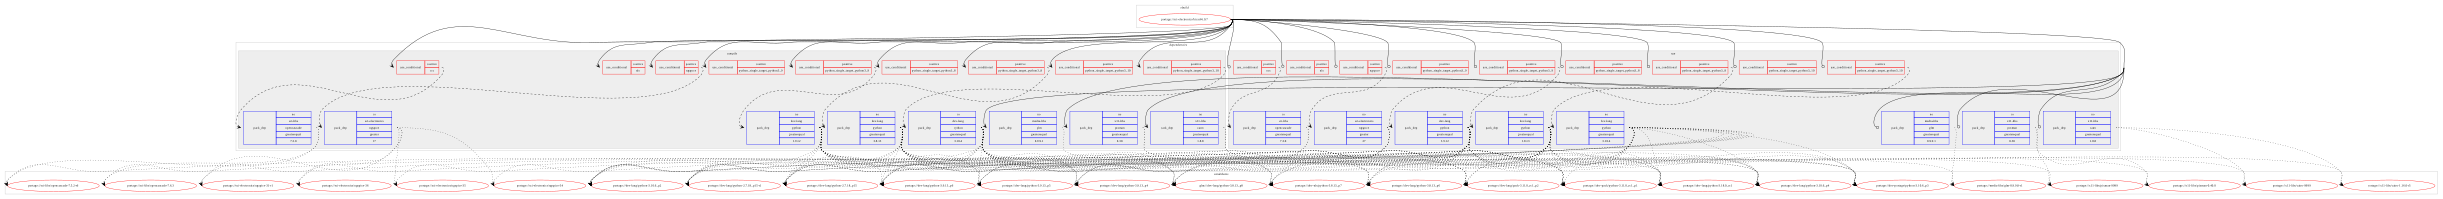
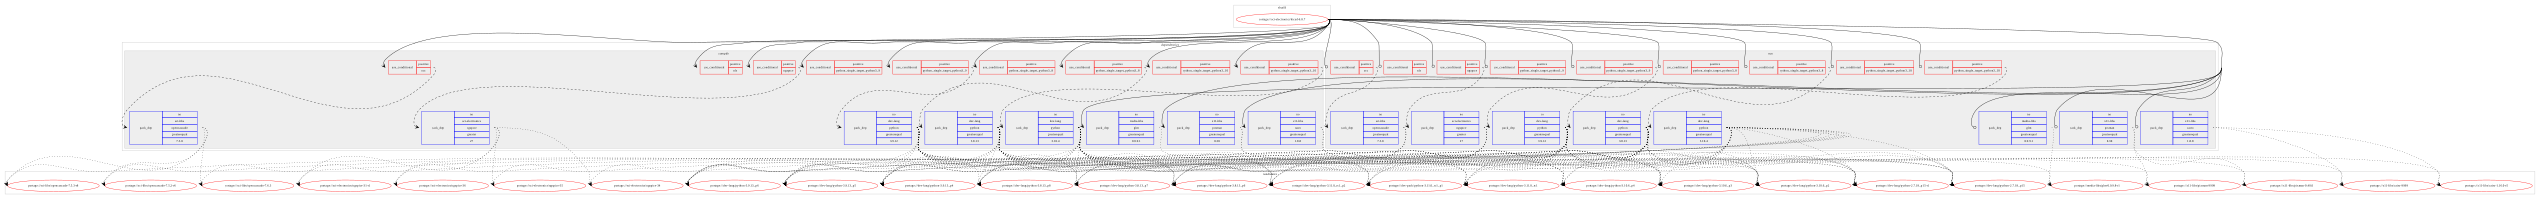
none -> (53, 186)
(1221, 186) -> (1027, 186)
(1319, 186) -> (1124, 186)
(1513, 186) -> (1319, 186)
(1708, 186) -> (1513, 186)
(1903, 186) -> (1708, 186)
